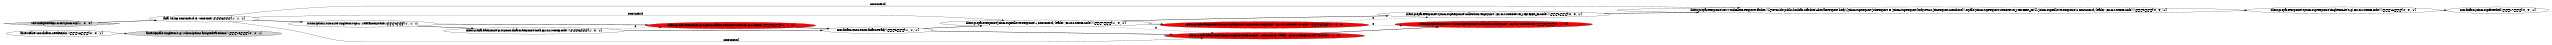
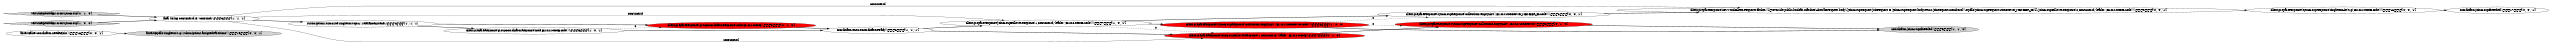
none -> (62, 14)
none -> (1928, 30)
